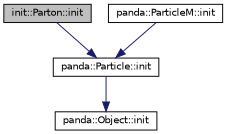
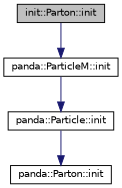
(73, 37) -> (61, 35)
(106, 121) -> (61, 175)
